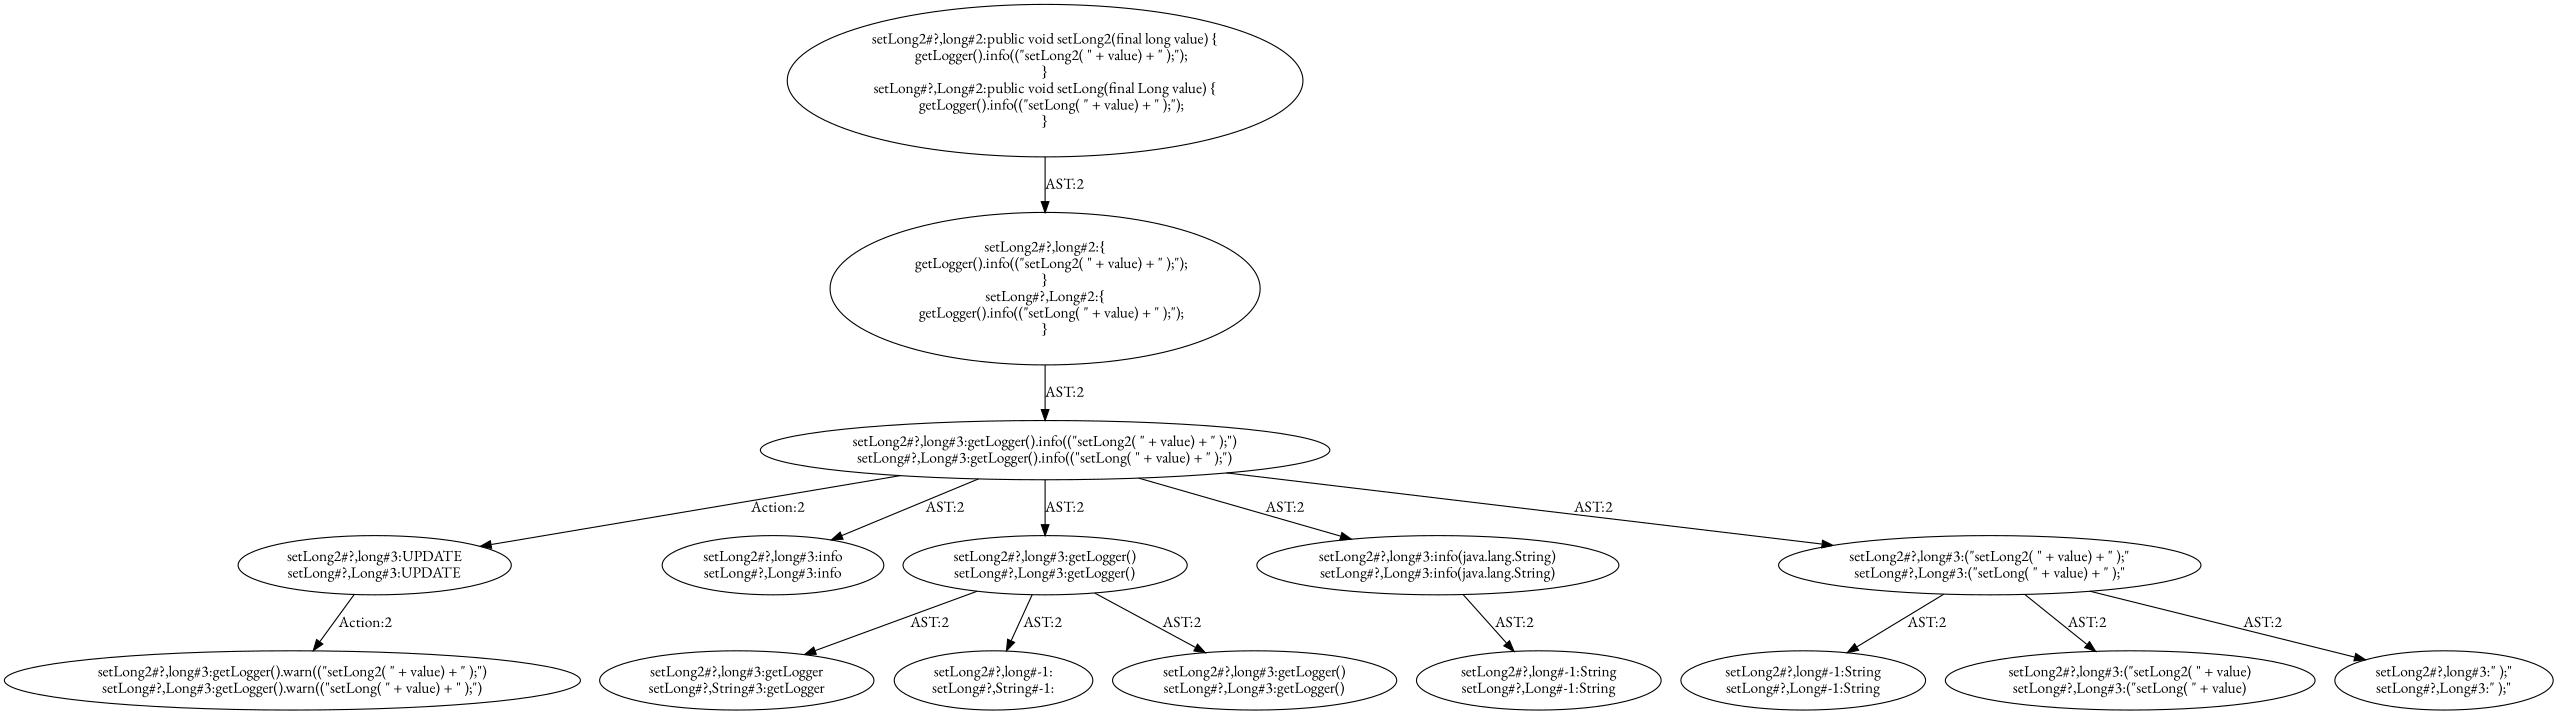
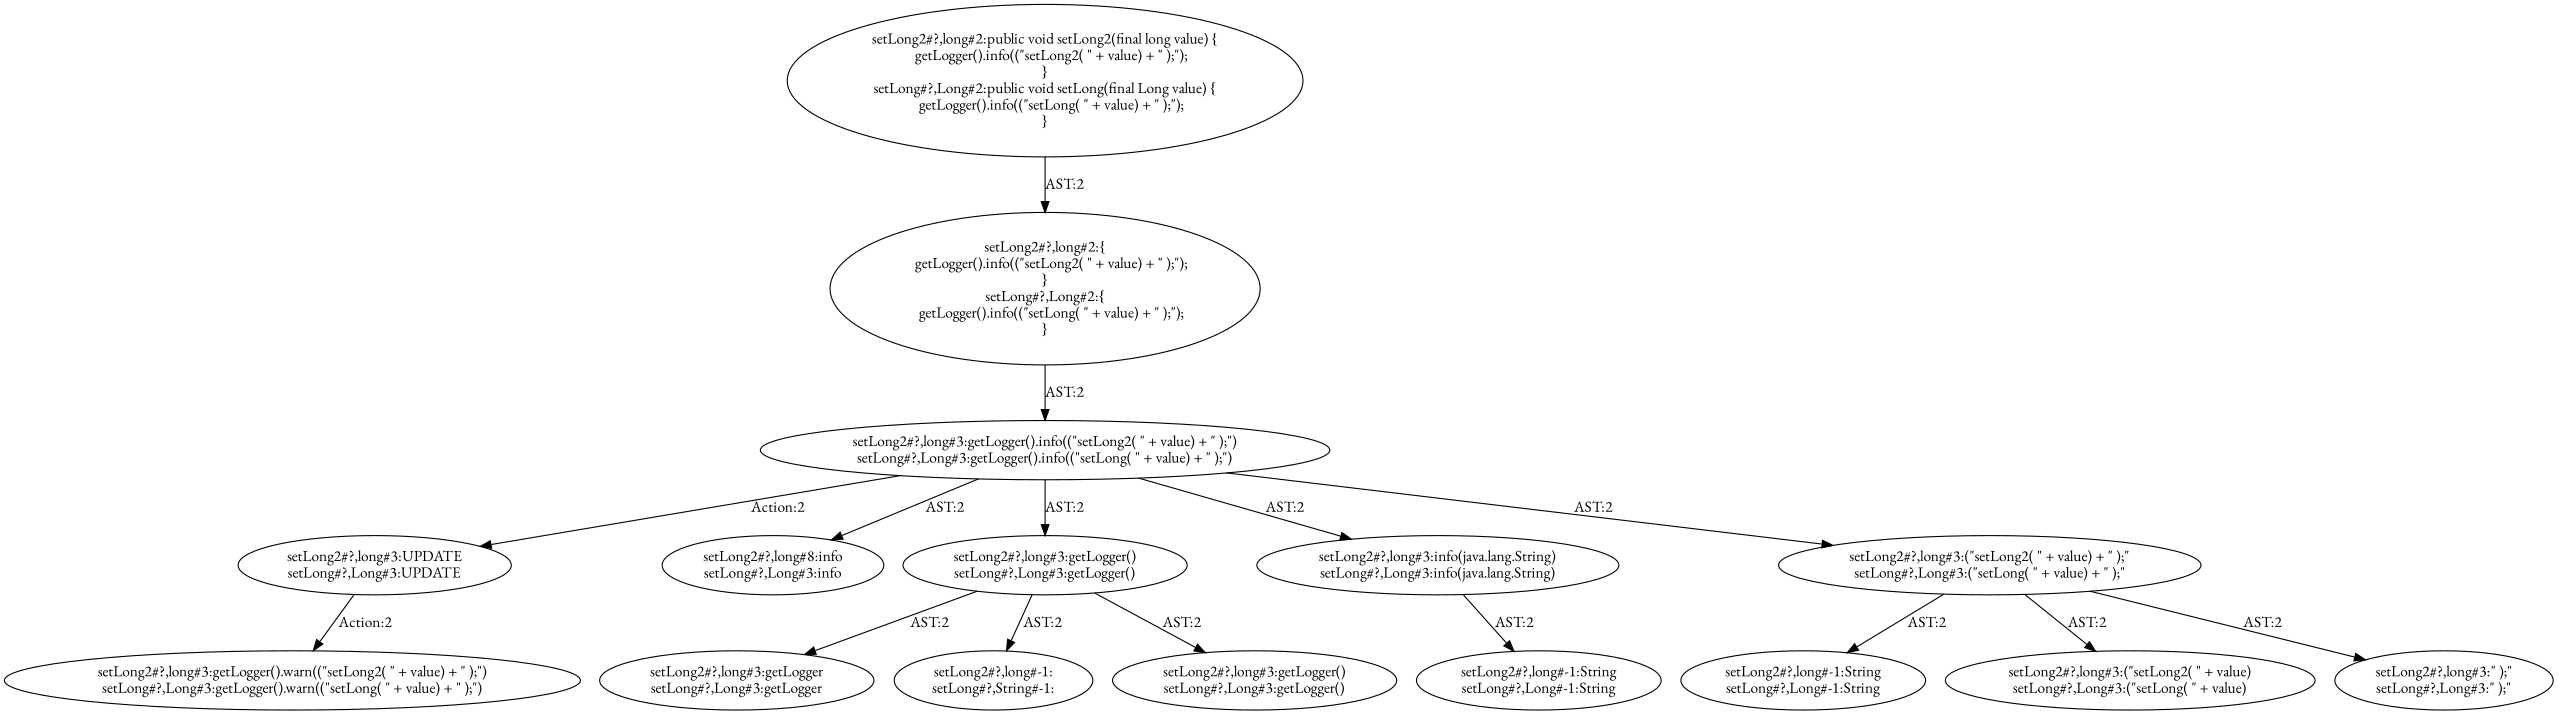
(773, 565) -> (773, 565)
(737, 680) -> (737, 680)
